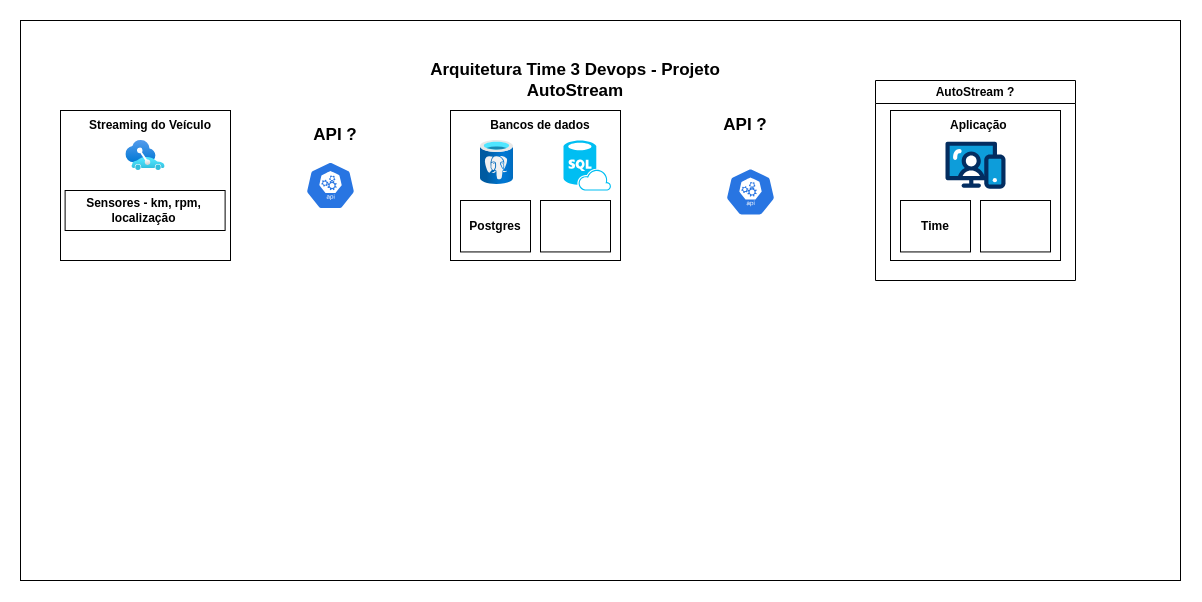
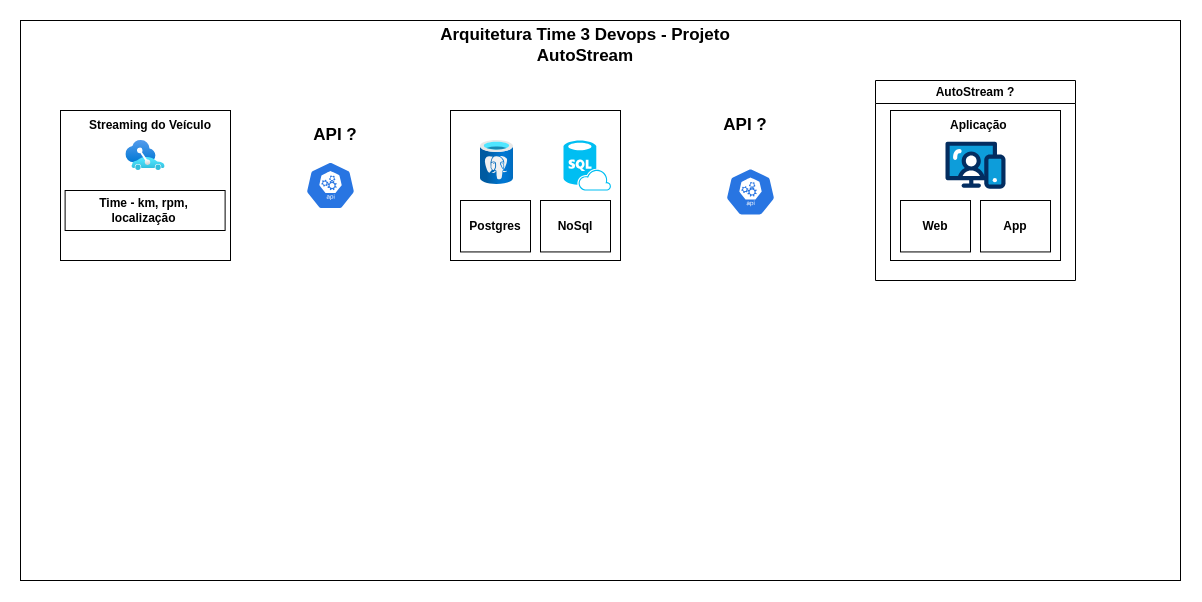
(576, 81) -> (586, 46)
(541, 126) -> none
(144, 211) -> (144, 211)
none -> (576, 226)
none -> (1016, 226)
(936, 227) -> (936, 227)
